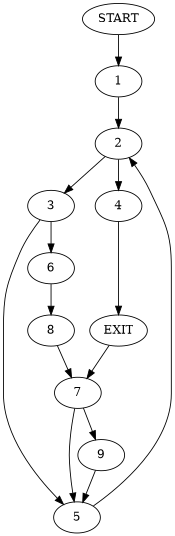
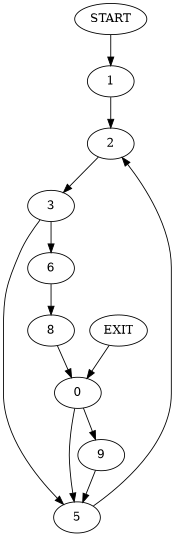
(119, 206) -> none
(78, 393) -> (78, 393)
